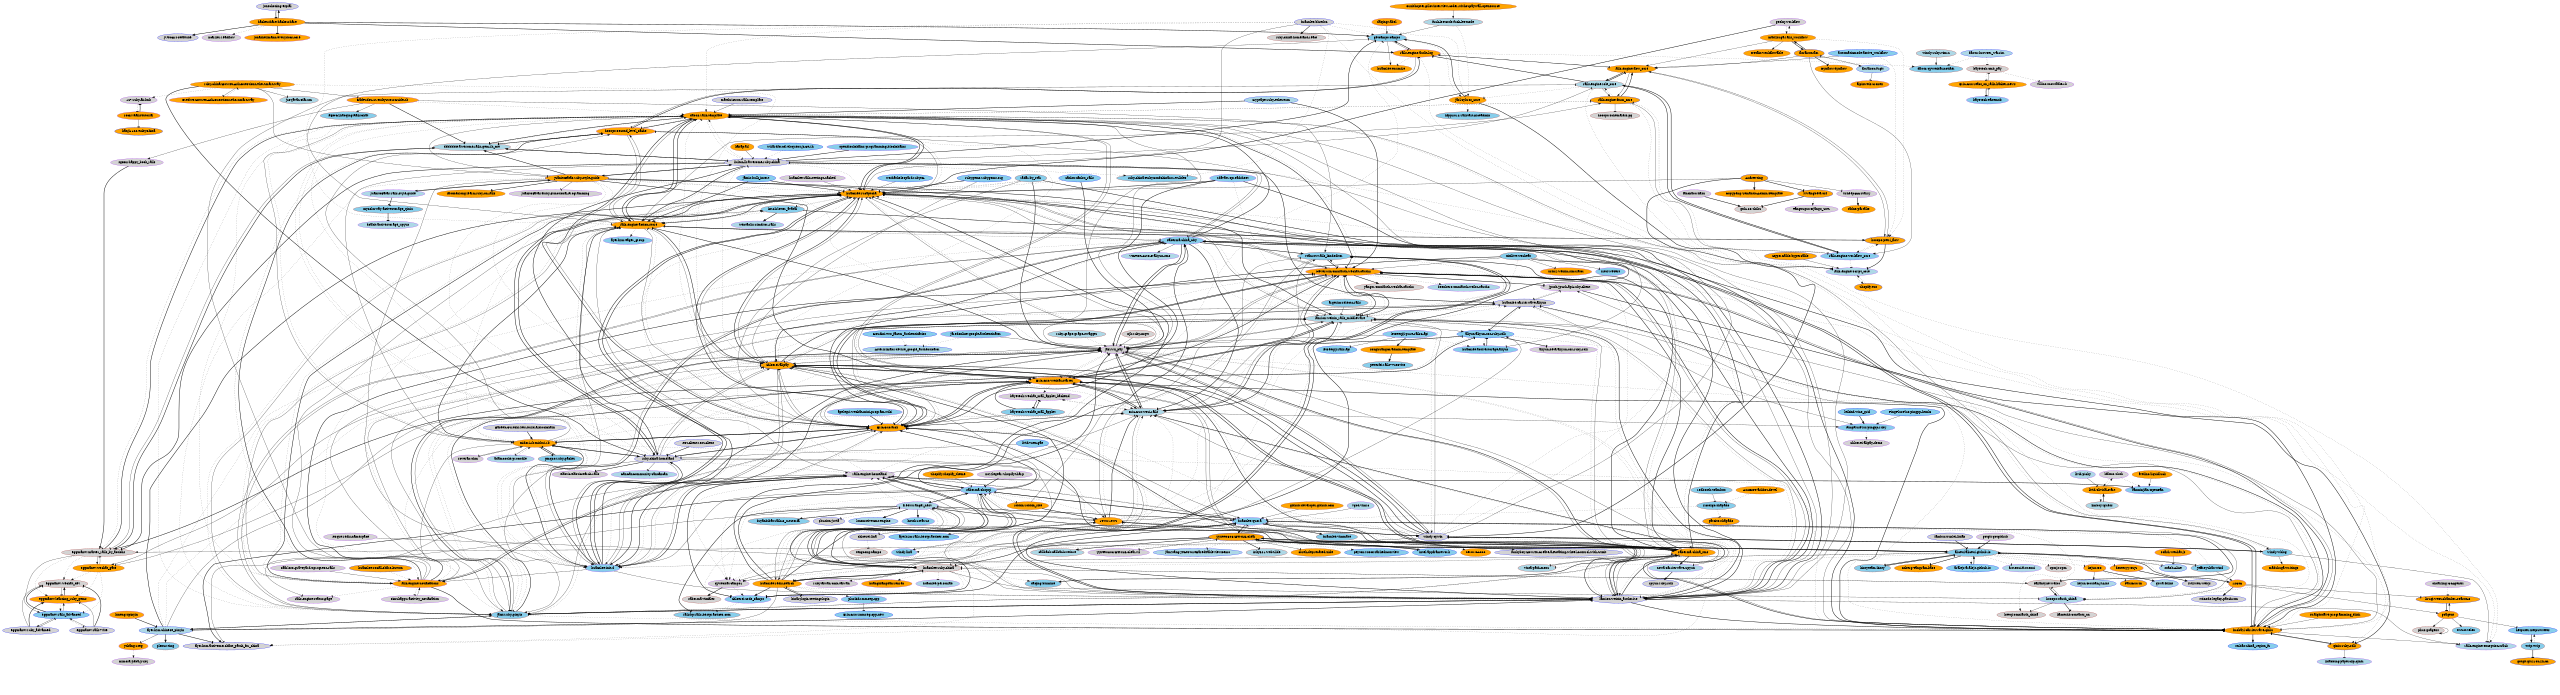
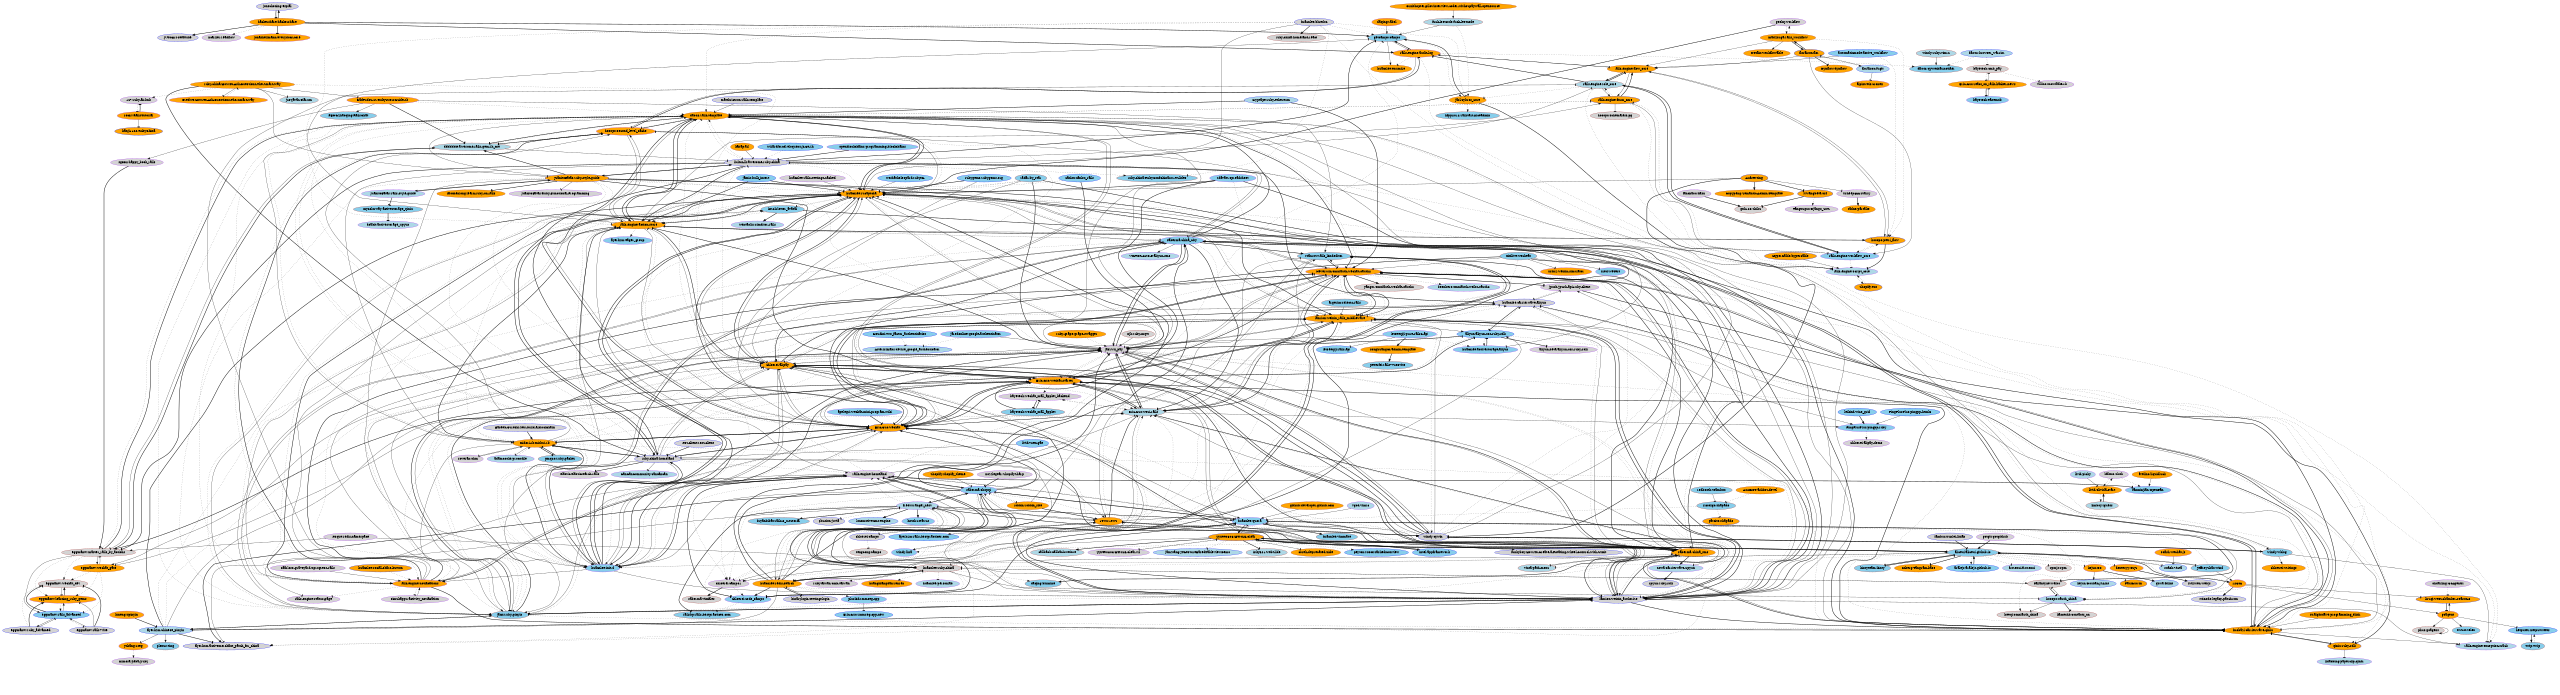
(618, 155) -> none
(1340, 318) -> (1340, 318)
(1077, 334) -> (1077, 334)
(1615, 413) -> (1615, 413)
(887, 428) -> (887, 428)
(867, 537) -> (867, 537)
(1082, 543) -> none
(810, 548) -> (234, 544)
(1476, 552) -> none
(2173, 568) -> (2173, 568)
(2284, 568) -> (2284, 568)
(729, 584) -> (729, 584)
(2052, 591) -> (2052, 591)
(1104, 598) -> none
(23, 603) -> (23, 603)
(166, 637) -> (166, 637)
(2253, 646) -> none
(2533, 662) -> none
